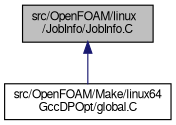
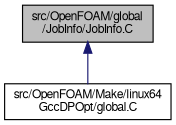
(88, 24) -> (88, 24)
